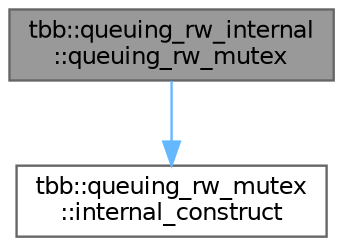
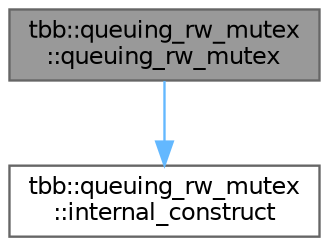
(172, 45) -> (164, 45)
